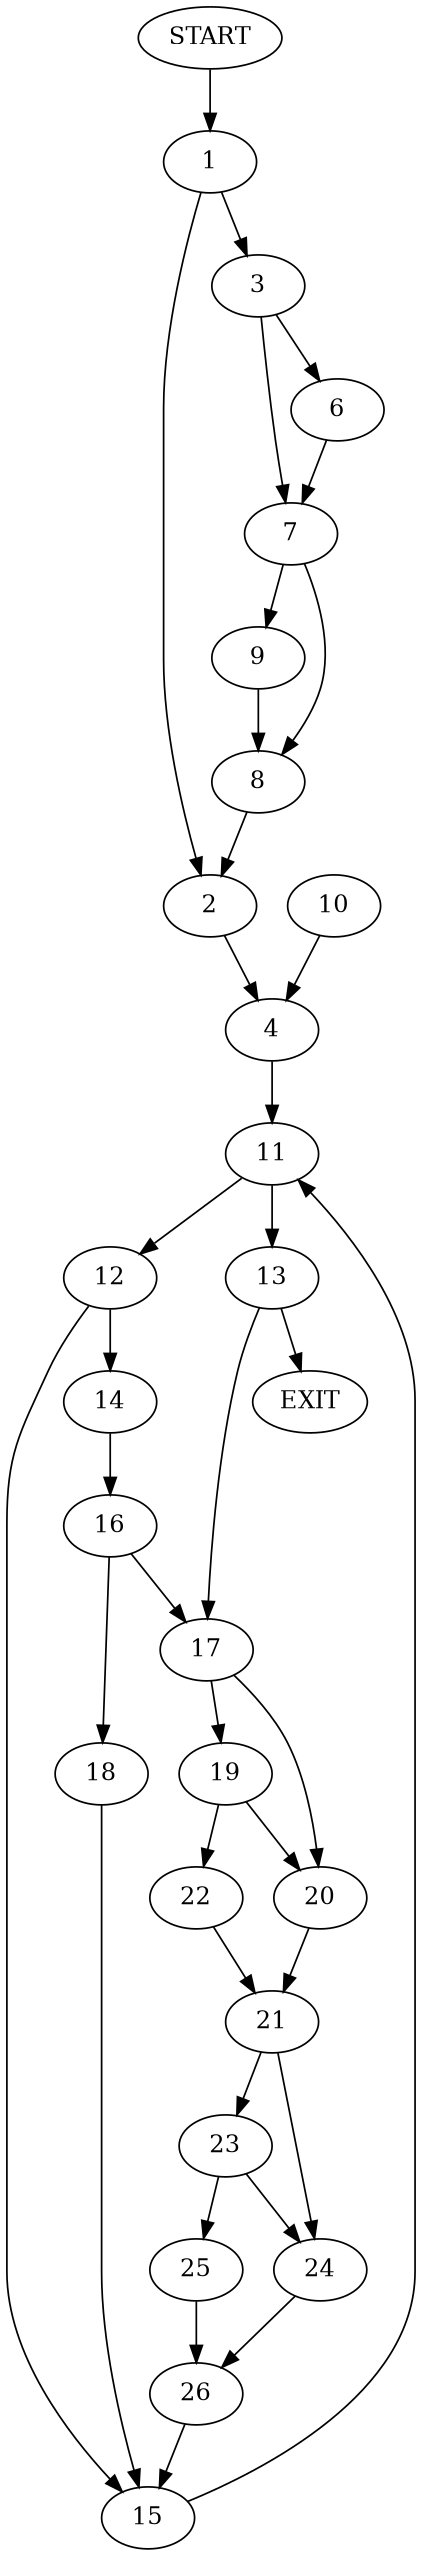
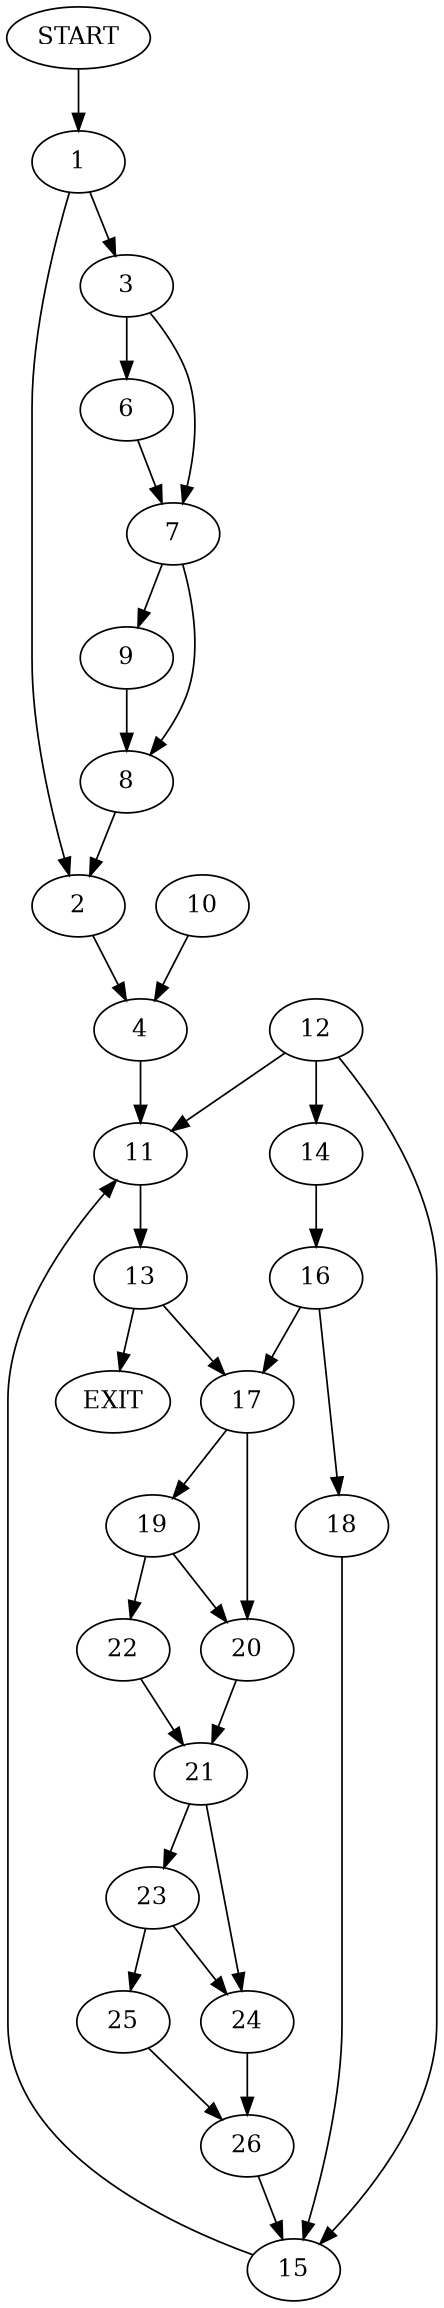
(198, 1211) -> (235, 1087)
